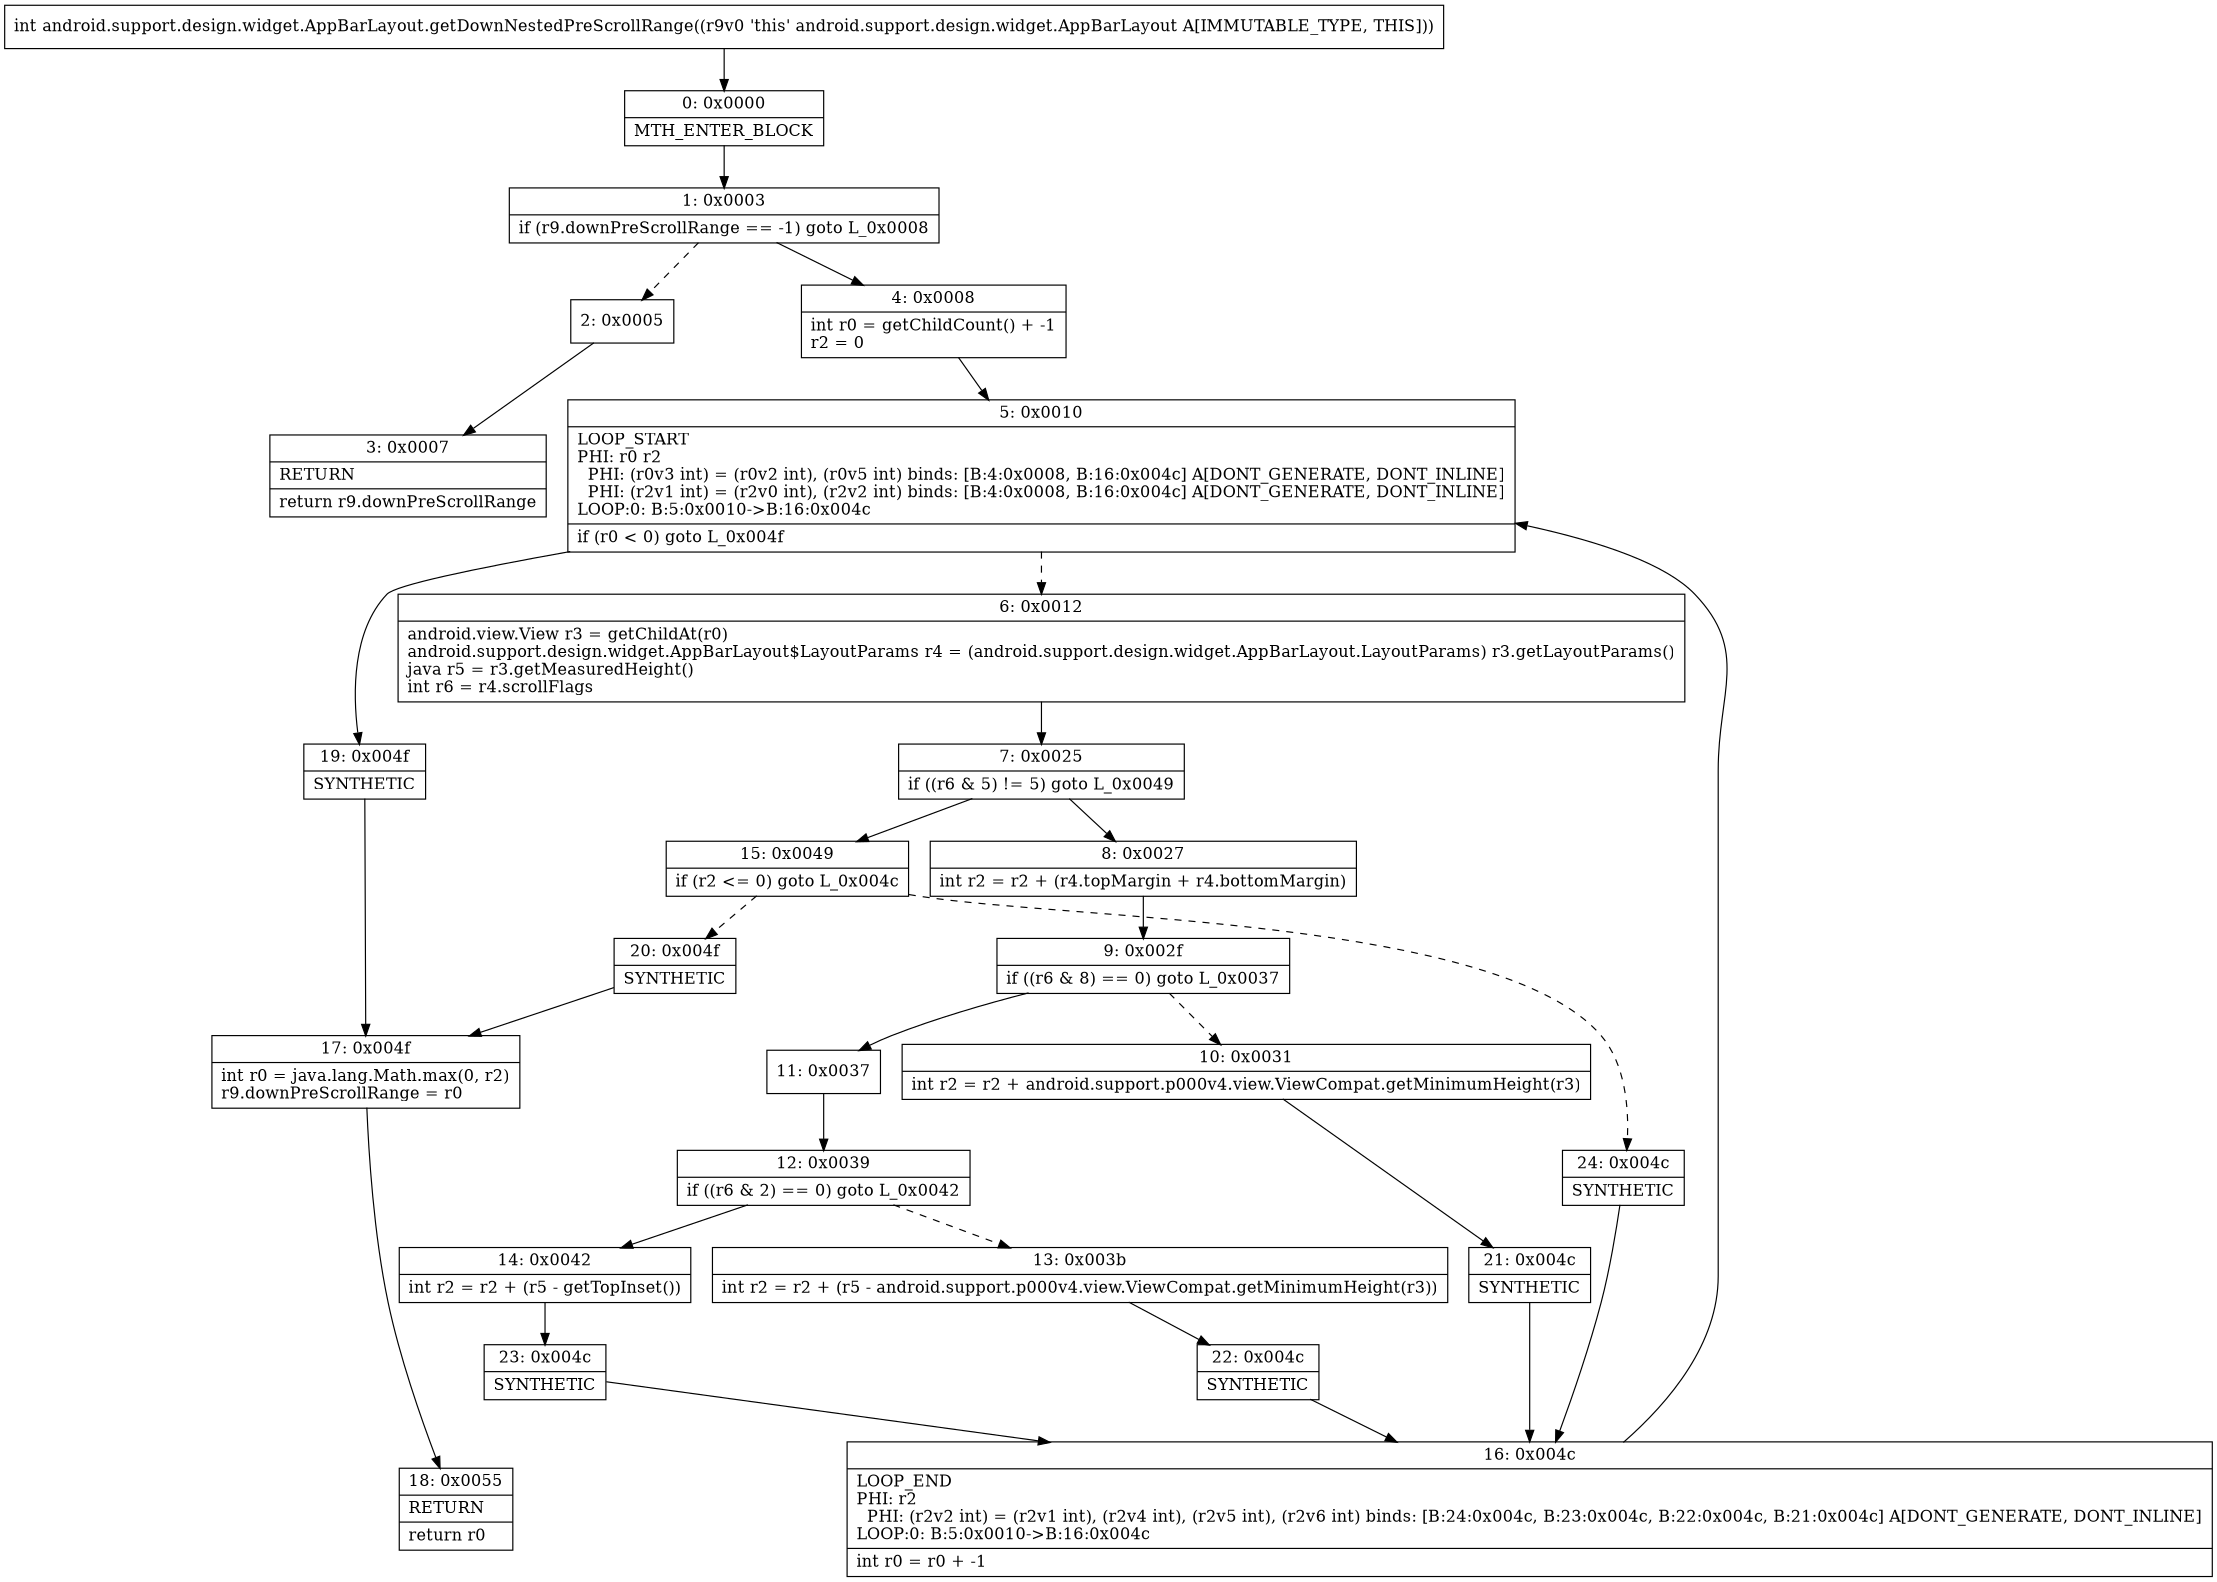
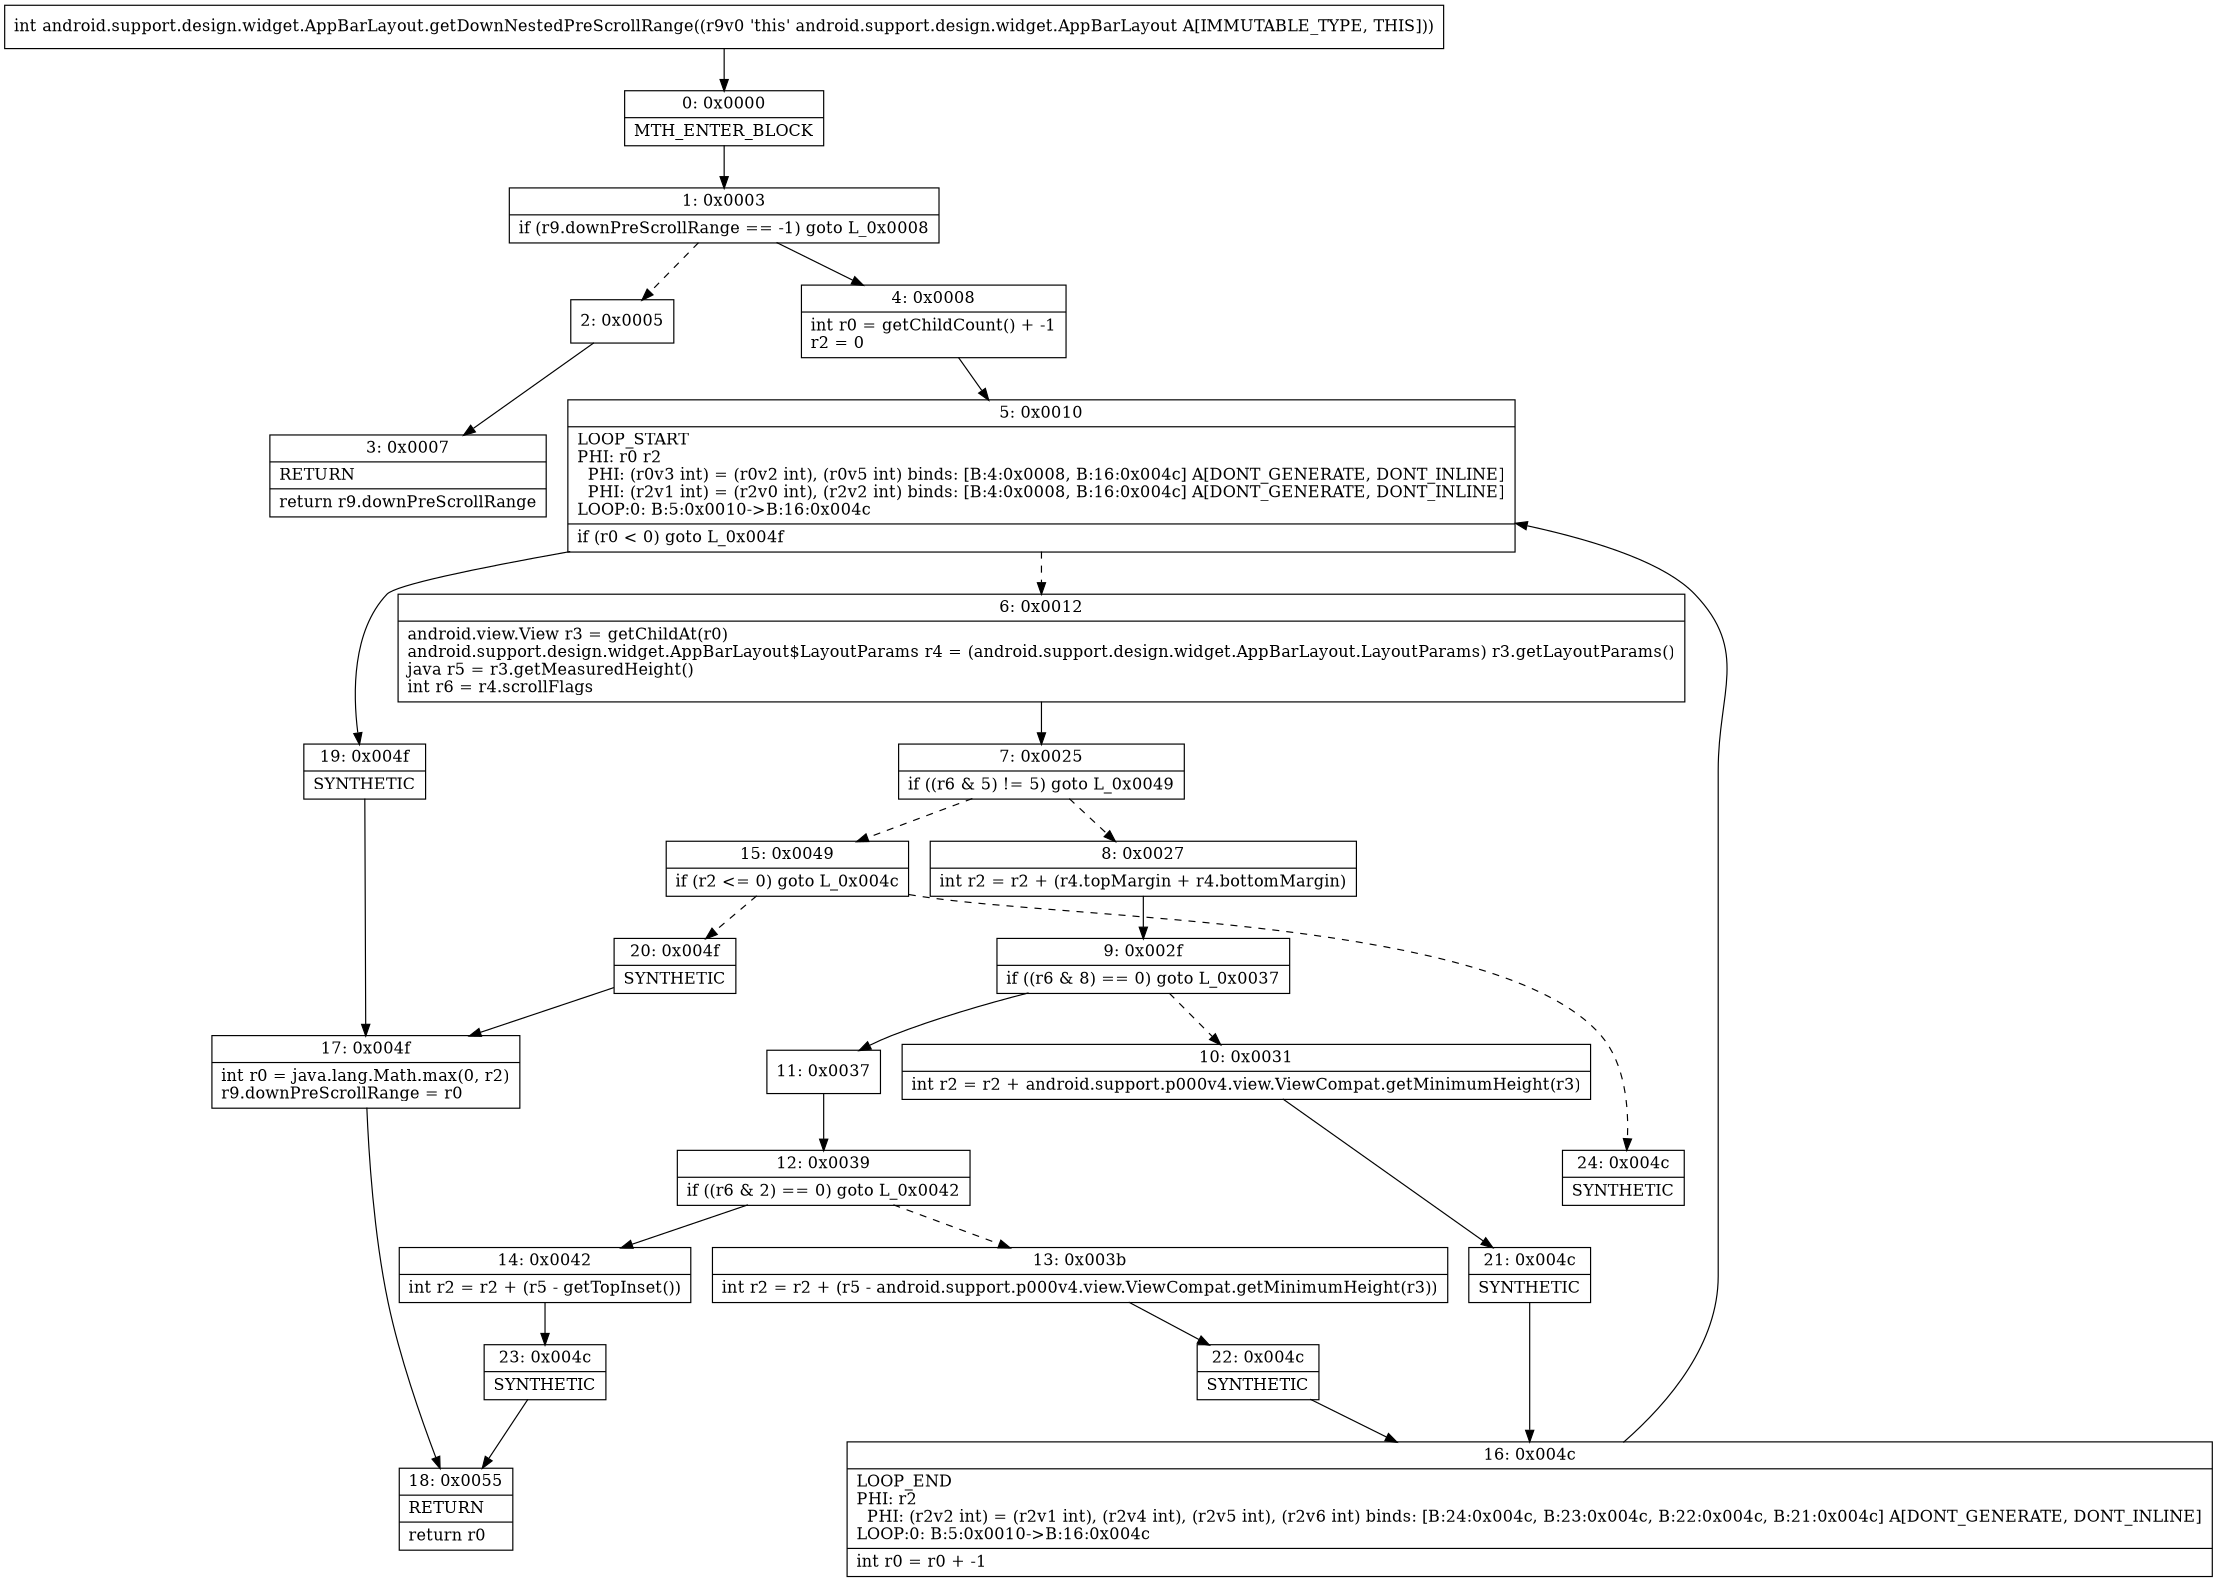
(1088, 816) -> (1088, 816)
(920, 818) -> (920, 818)
(1596, 1320) -> none
(822, 1411) -> (508, 1429)
